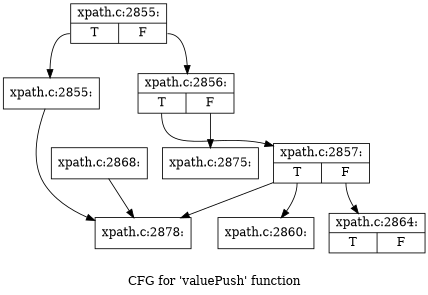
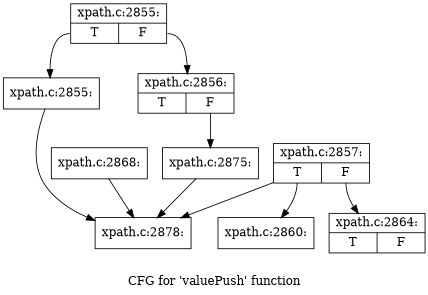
(205, 141) -> none
none -> (180, 195)
